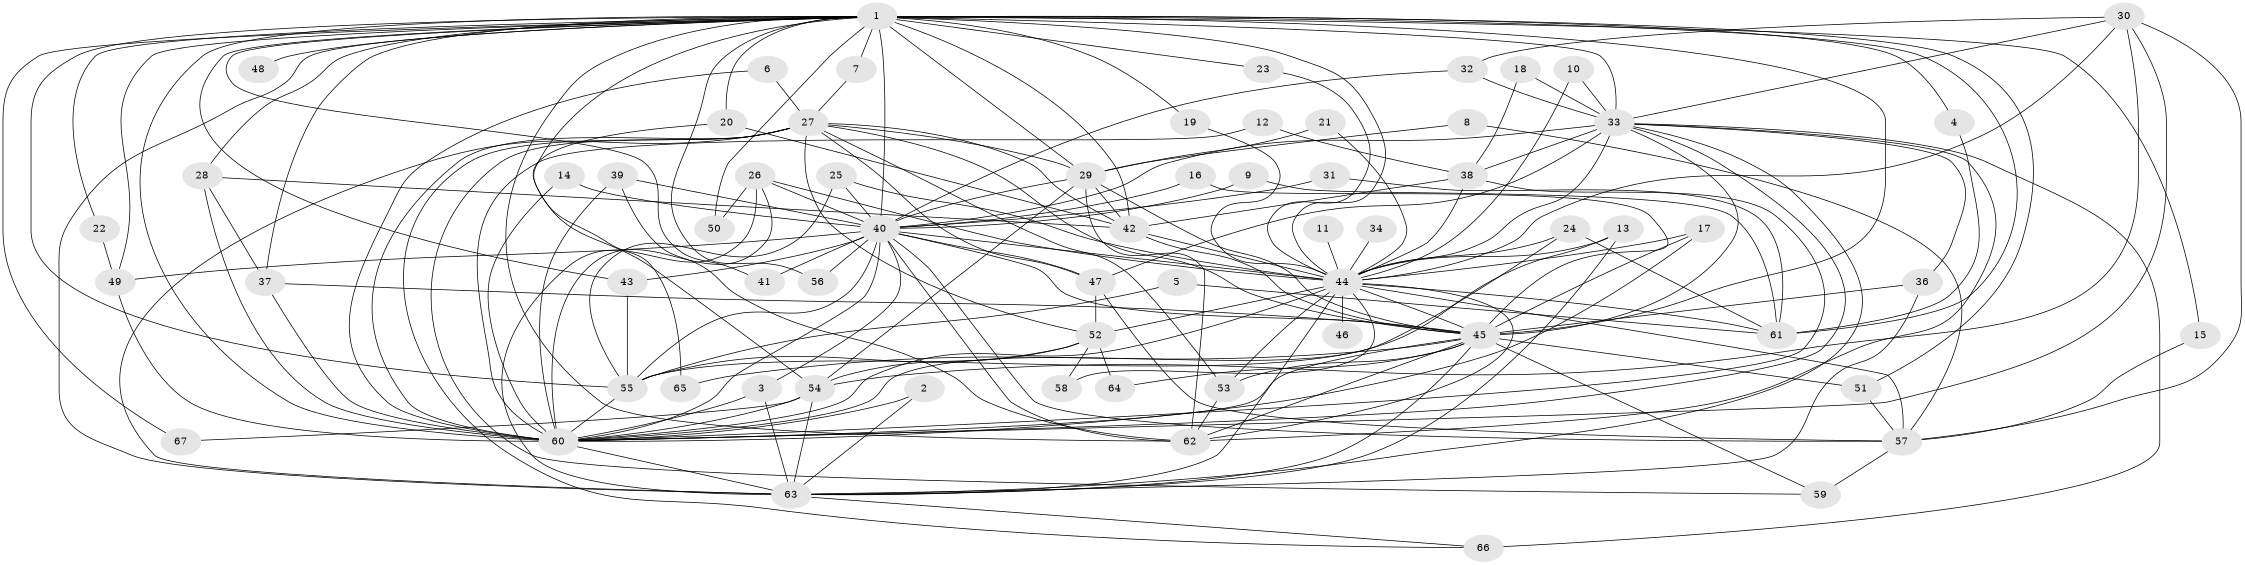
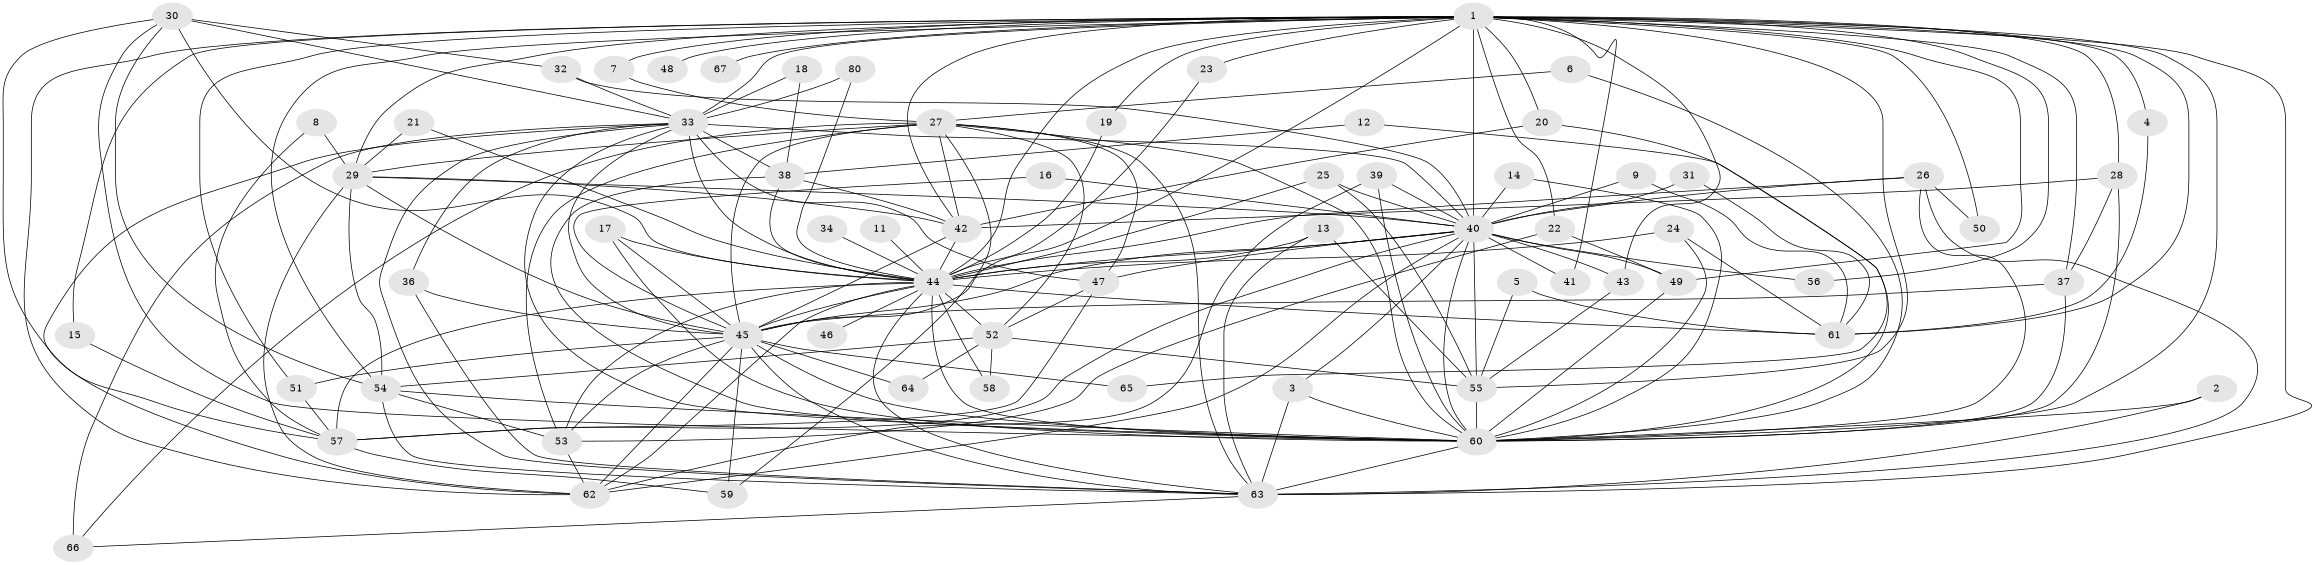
(1574, 69) -> (855, 69)
none -> (1074, 400)
(501, 426) -> (464, 413)
